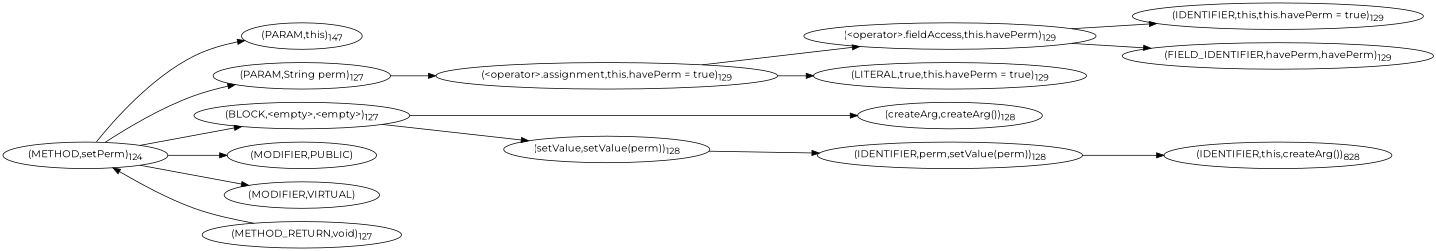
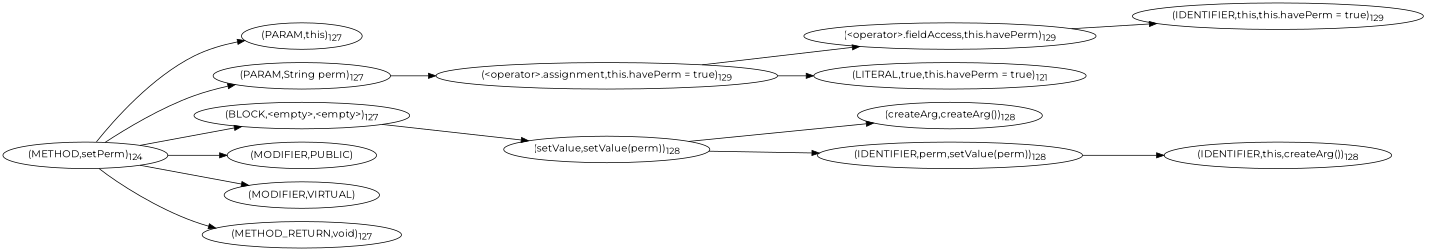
(335, 35) -> (335, 35)
(1278, 56) -> none
(1042, 75) -> (1042, 75)
(630, 116) -> (777, 133)
(1352, 154) -> (1352, 154)
(184, 204) -> (151, 202)
